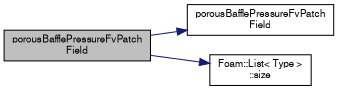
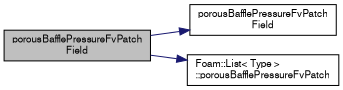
(261, 70) -> (263, 70)
